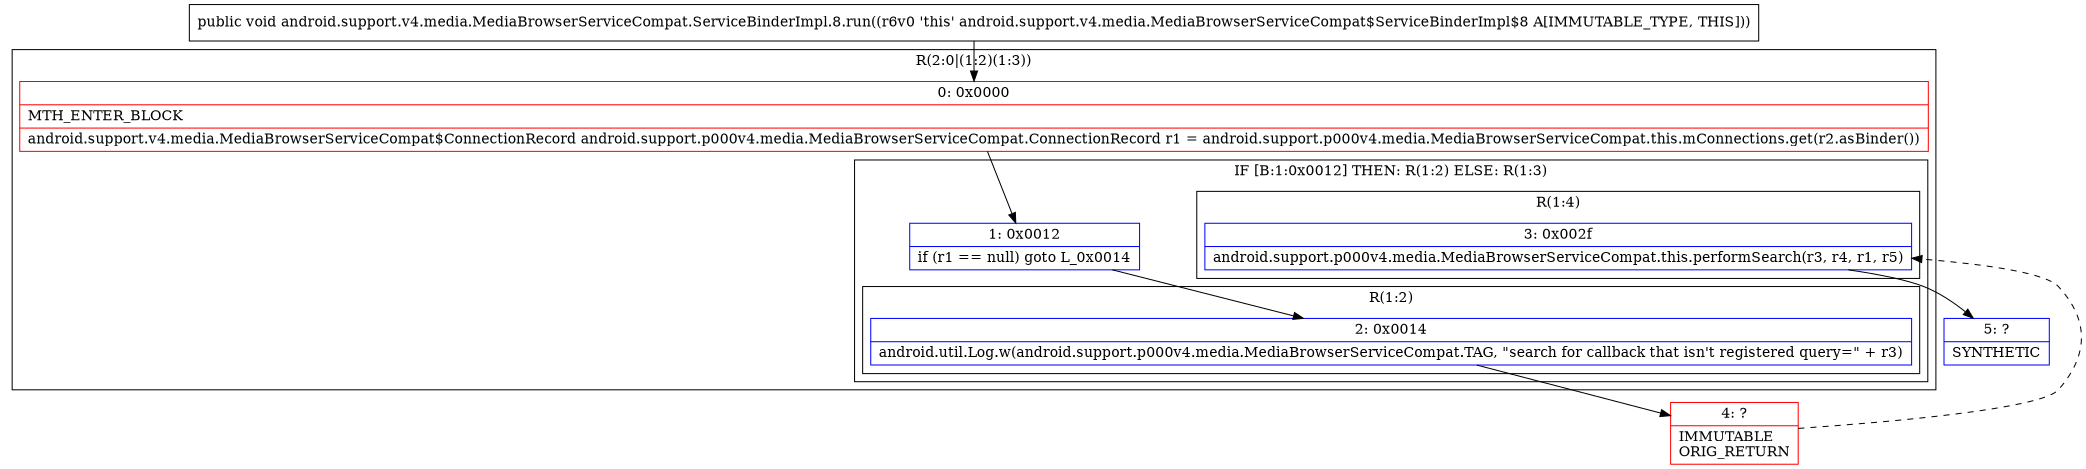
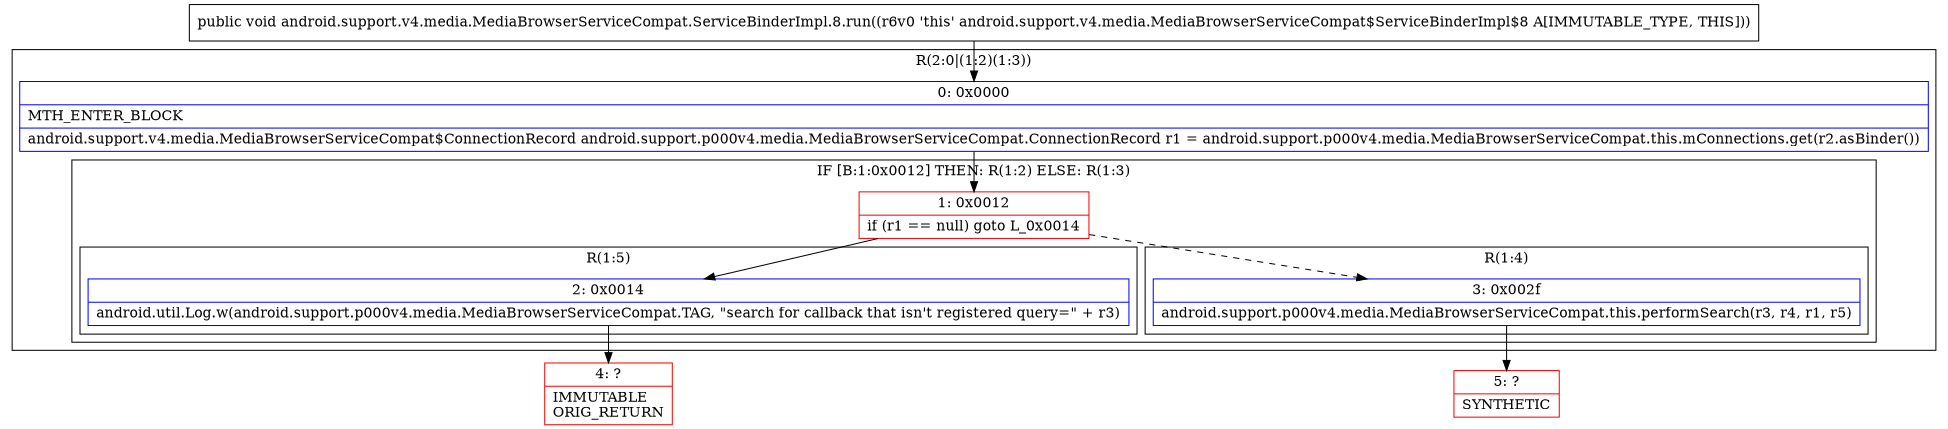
(974, 116) -> (974, 116)
(1025, 247) -> (974, 215)
(1391, 298) -> (609, 259)
(1997, 342) -> (1507, 394)
(2055, 392) -> (1223, 256)
